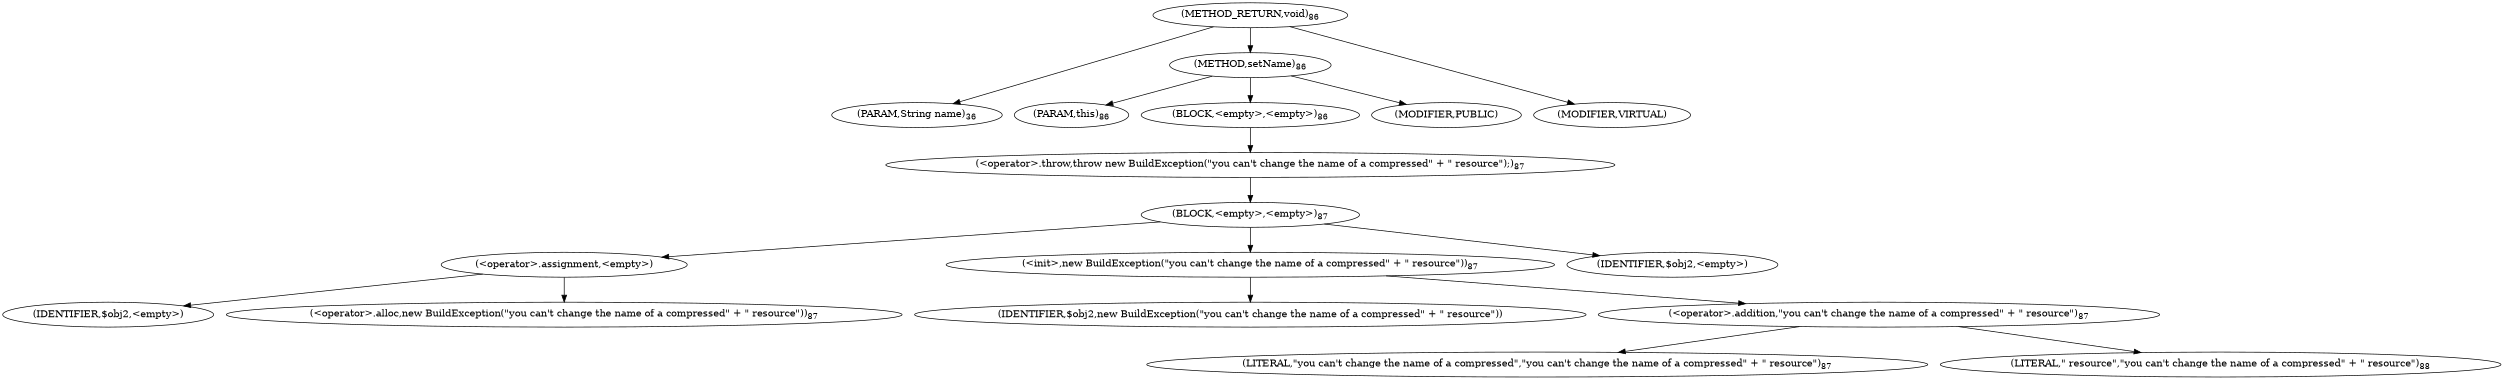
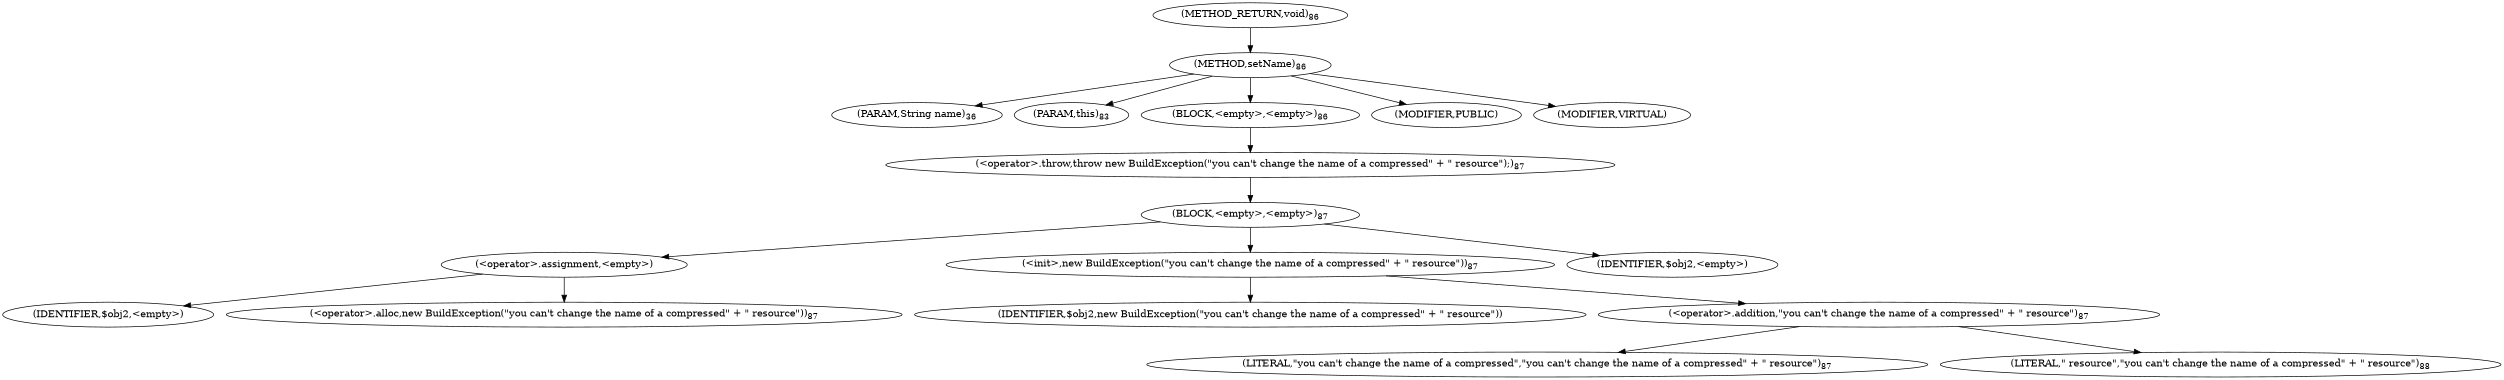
(1087, 64) -> (1088, 89)
(1429, 64) -> (1429, 89)
(1104, 114) -> (1104, 114)
